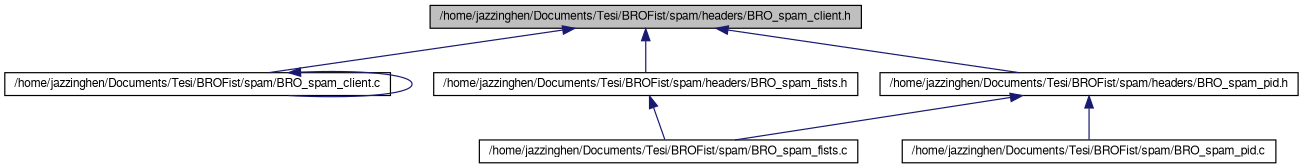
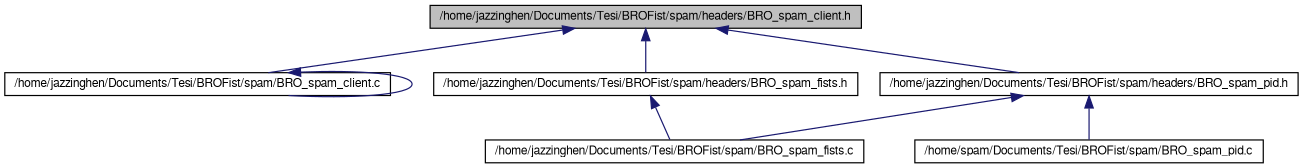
(1089, 151) -> (1089, 151)
